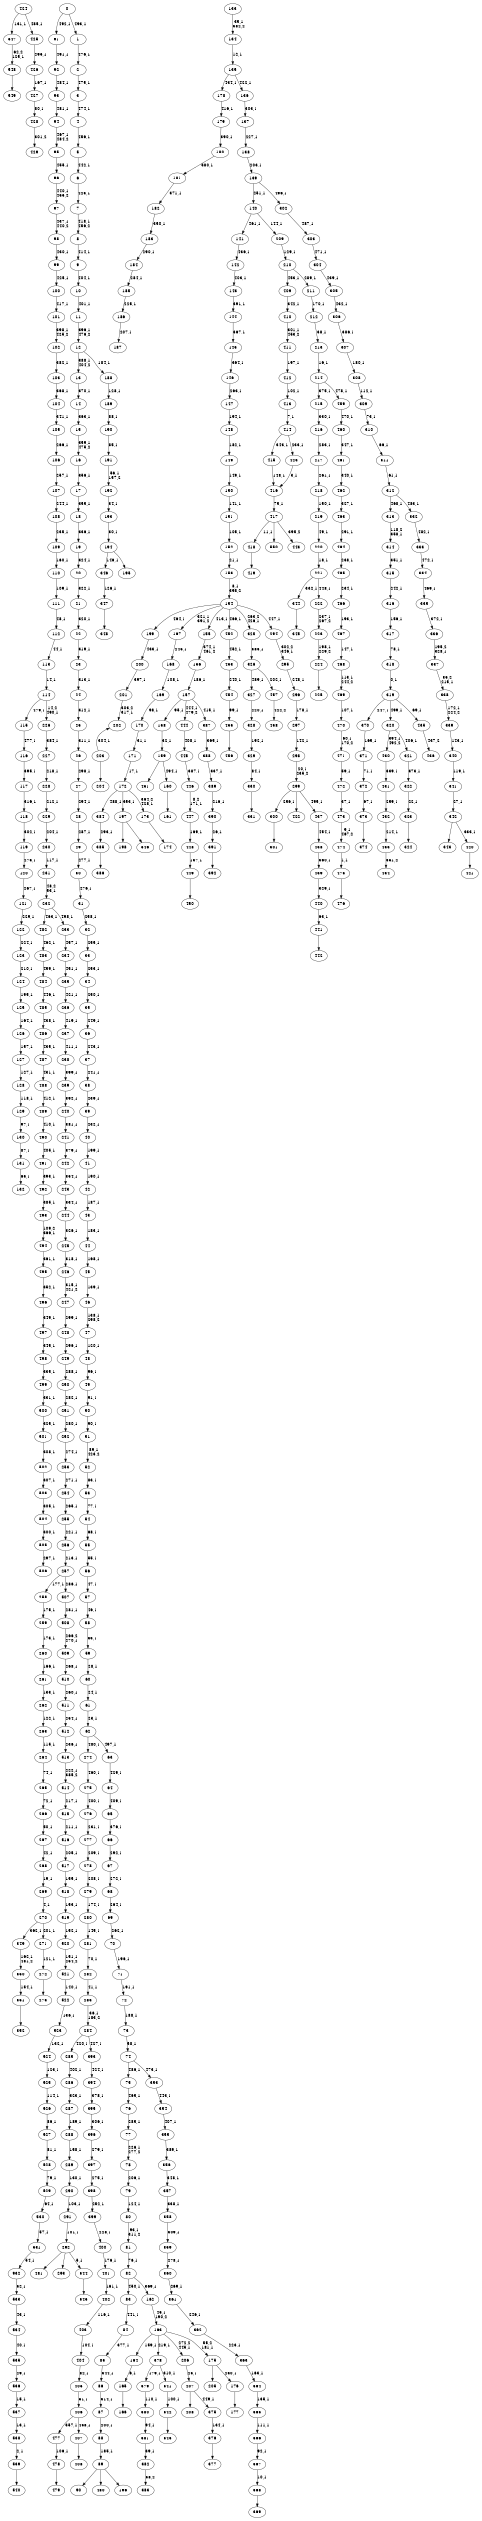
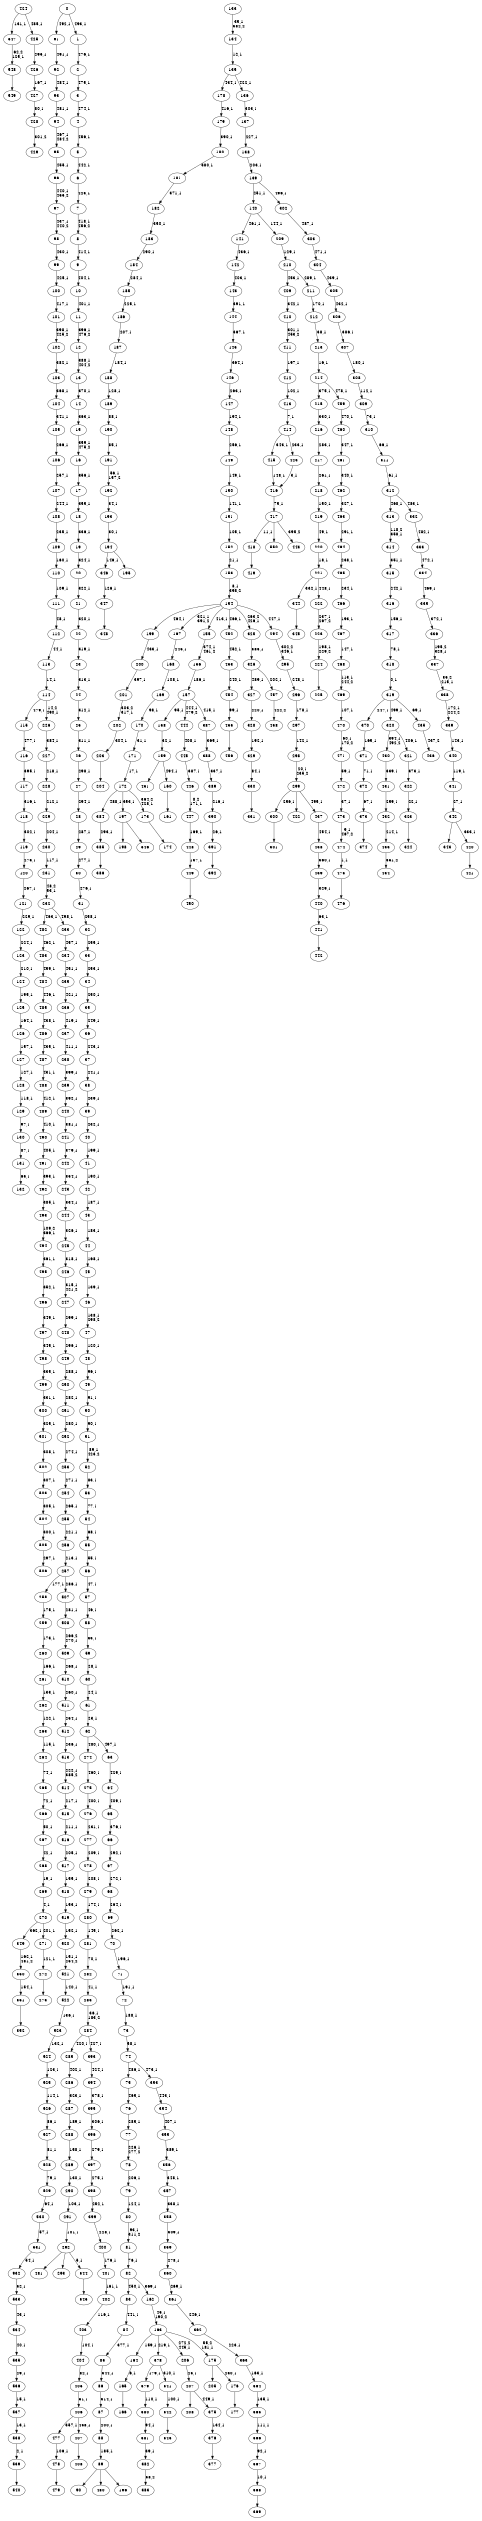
(94, 361) -> (114, 361)
(235, 445) -> (235, 445)
(97, 738) -> (114, 741)
